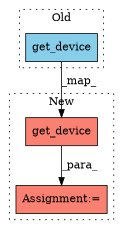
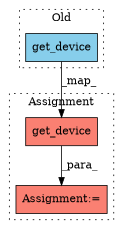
(62, 102) -> (62, 102)
